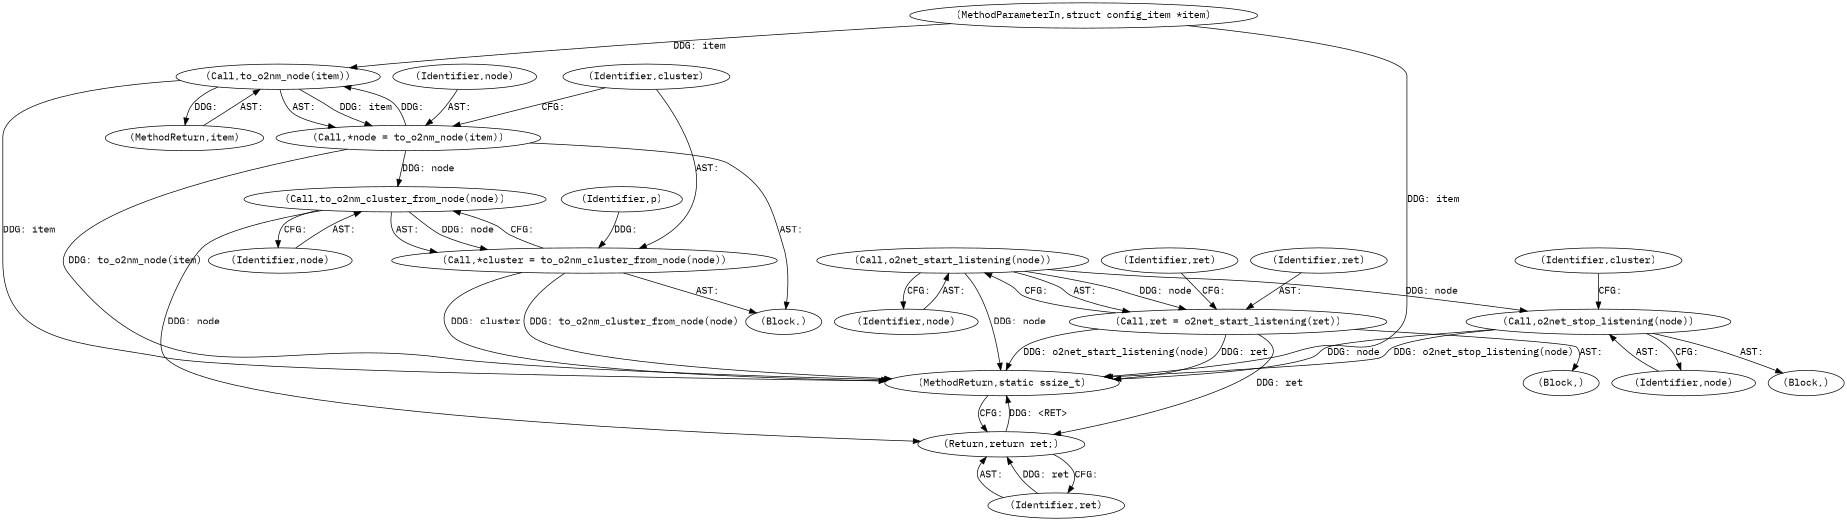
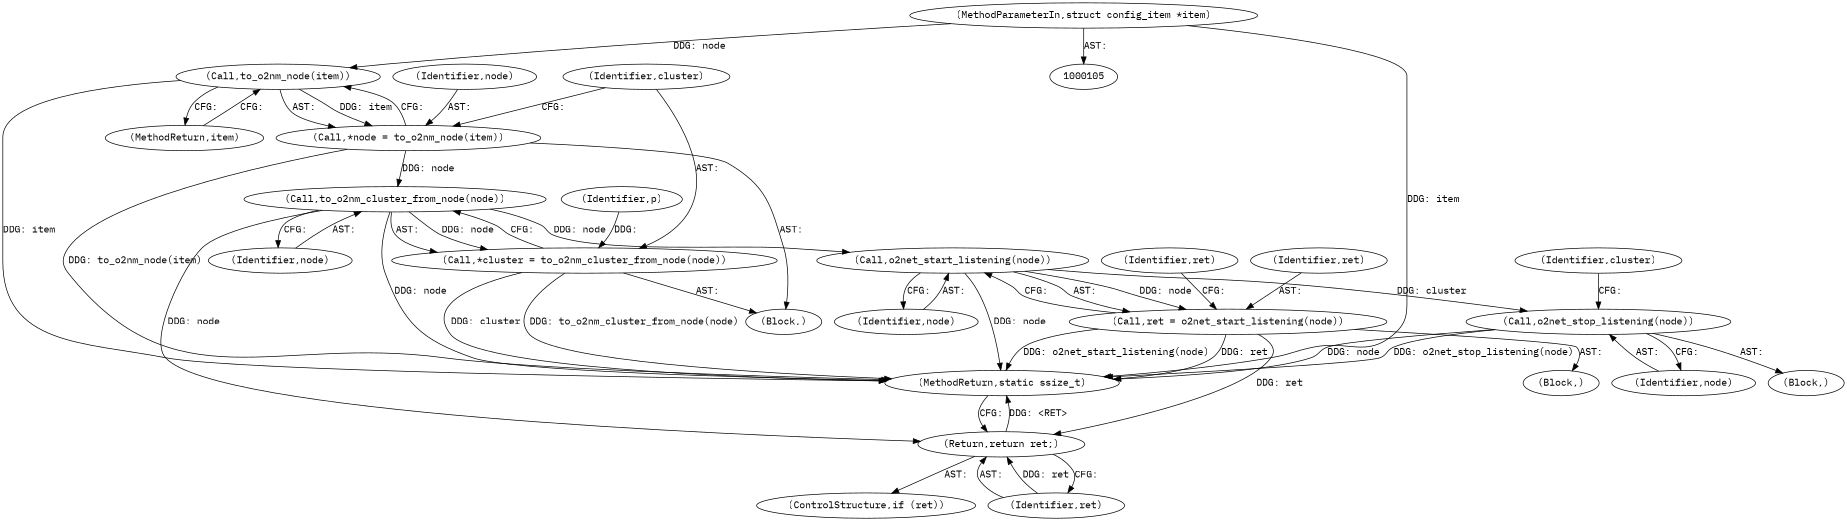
(700, 46) -> (700, 46)
none -> (1084, 77)
(209, 107) -> (209, 107)
(255, 107) -> (255, 107)
(415, 107) -> (415, 107)
none -> (663, 247)
(1432, 291) -> (1432, 291)
(1228, 322) -> (1228, 322)
none -> (463, 354)
none -> (866, 506)
